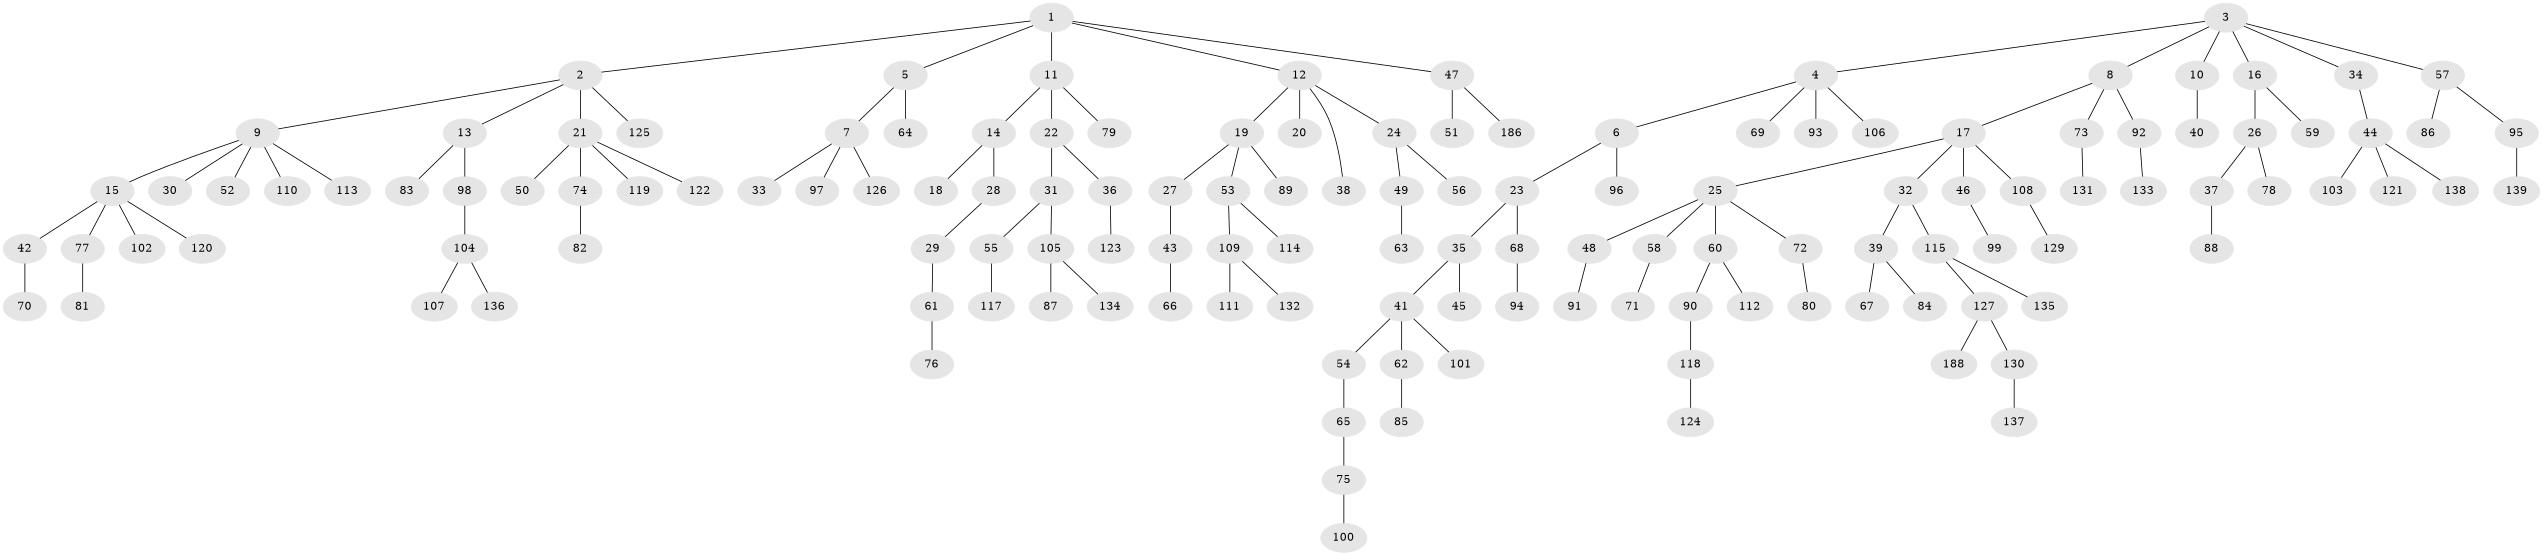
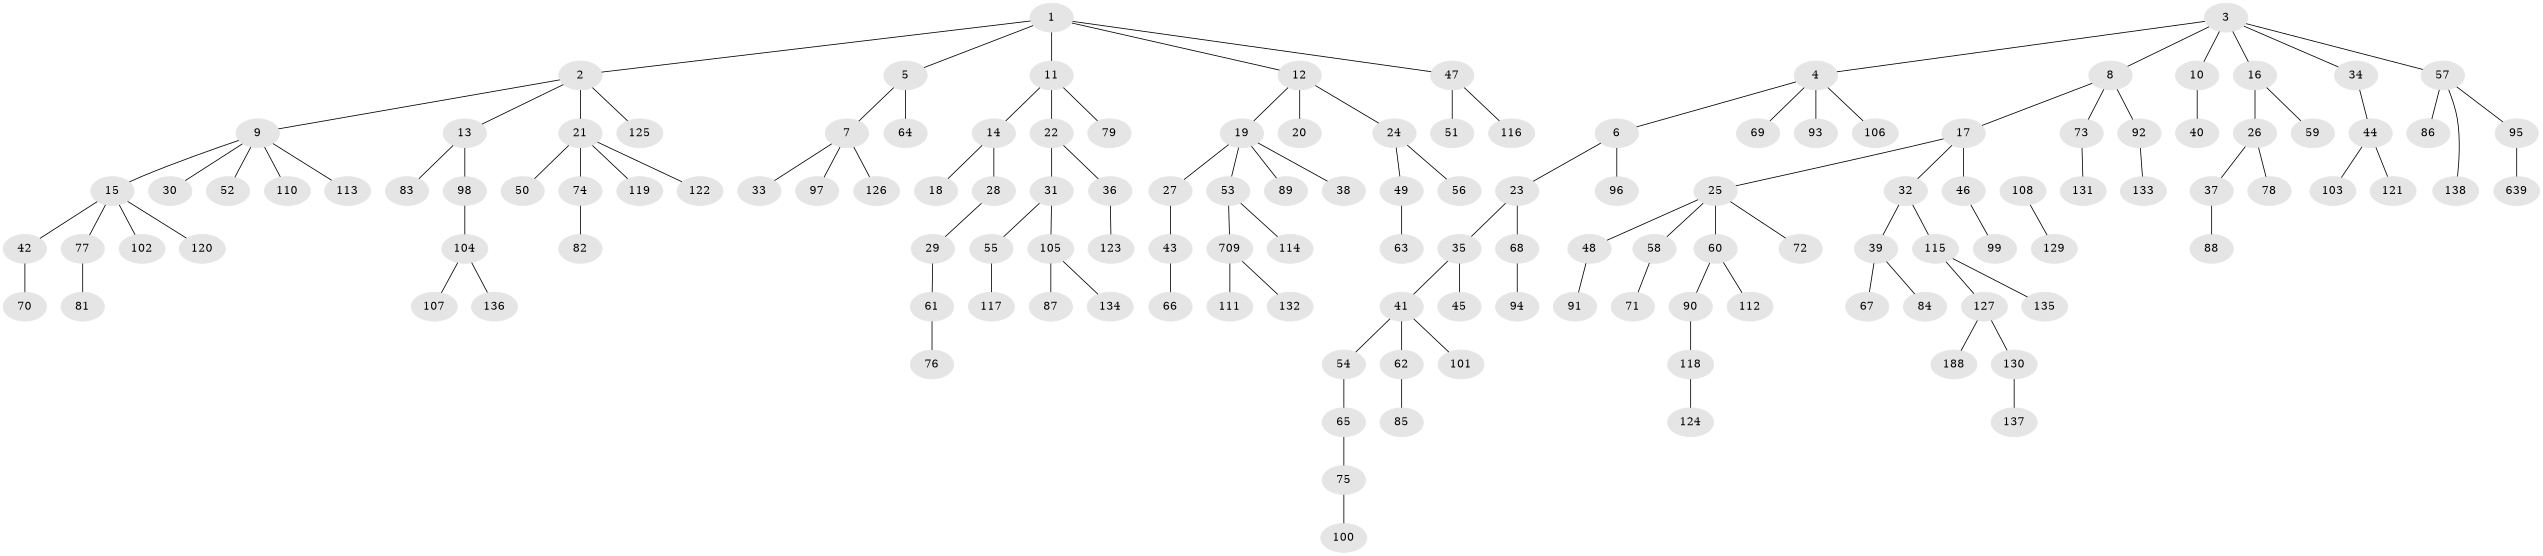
(1333, 130) -> (1293, 162)
(1512, 133) -> (1512, 133)
(1993, 162) -> none
(2413, 162) -> (2459, 132)
(2517, 191) -> (2517, 191)
(1230, 249) -> (1230, 249)
(1809, 307) -> none
